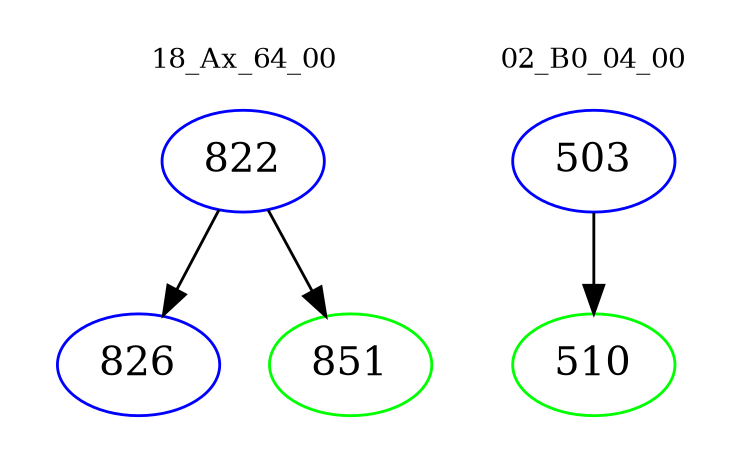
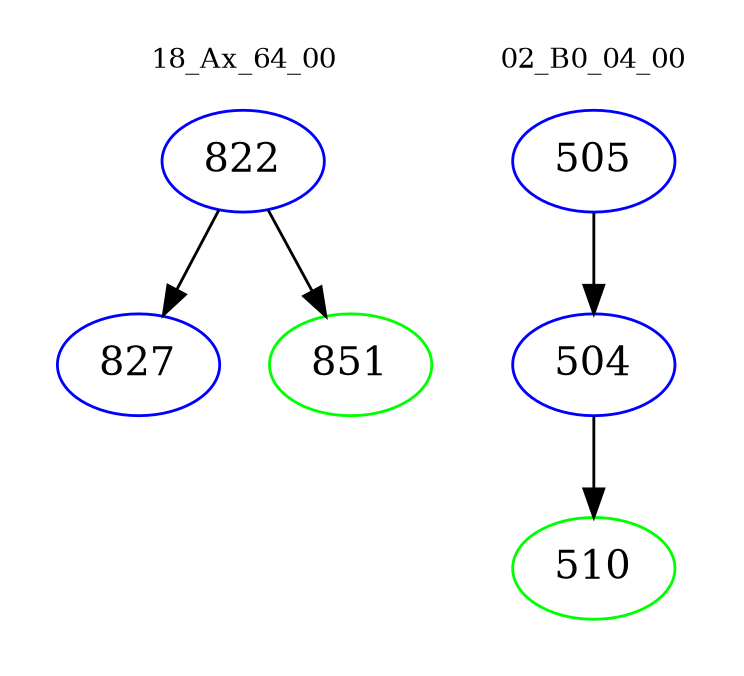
none -> (594, 161)
(594, 161) -> (594, 365)
(139, 365) -> (139, 365)
